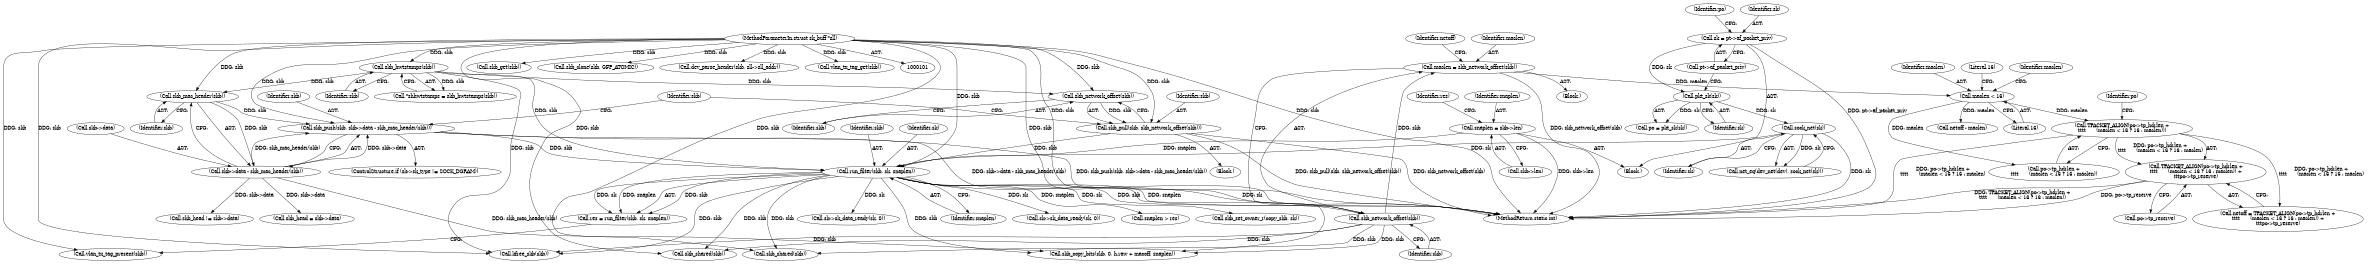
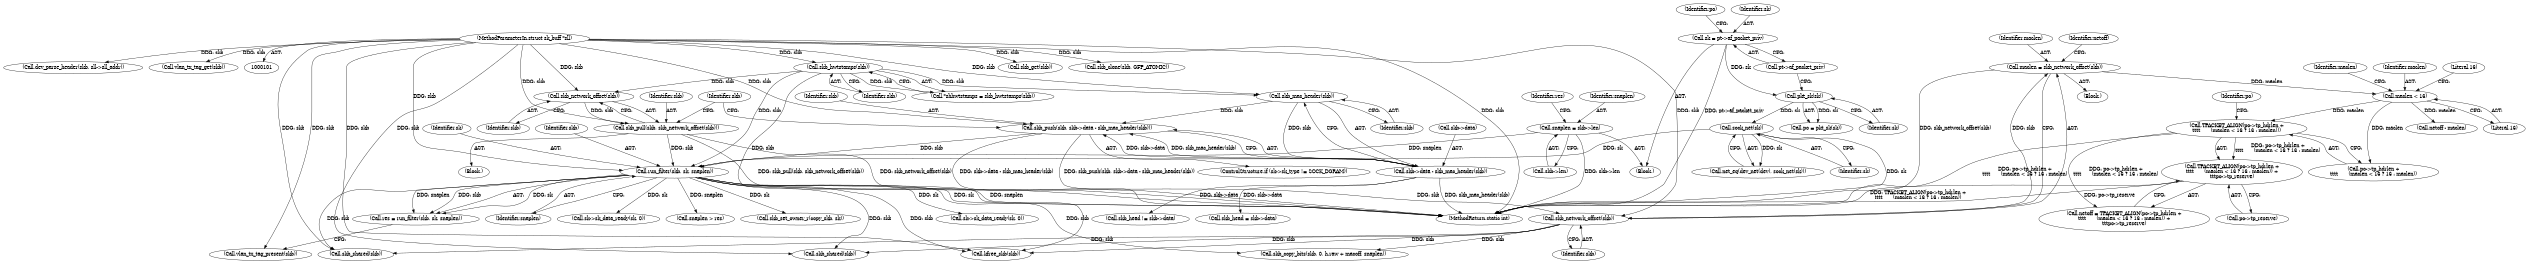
(1135, 193) -> none
(655, 237) -> (1443, 199)
